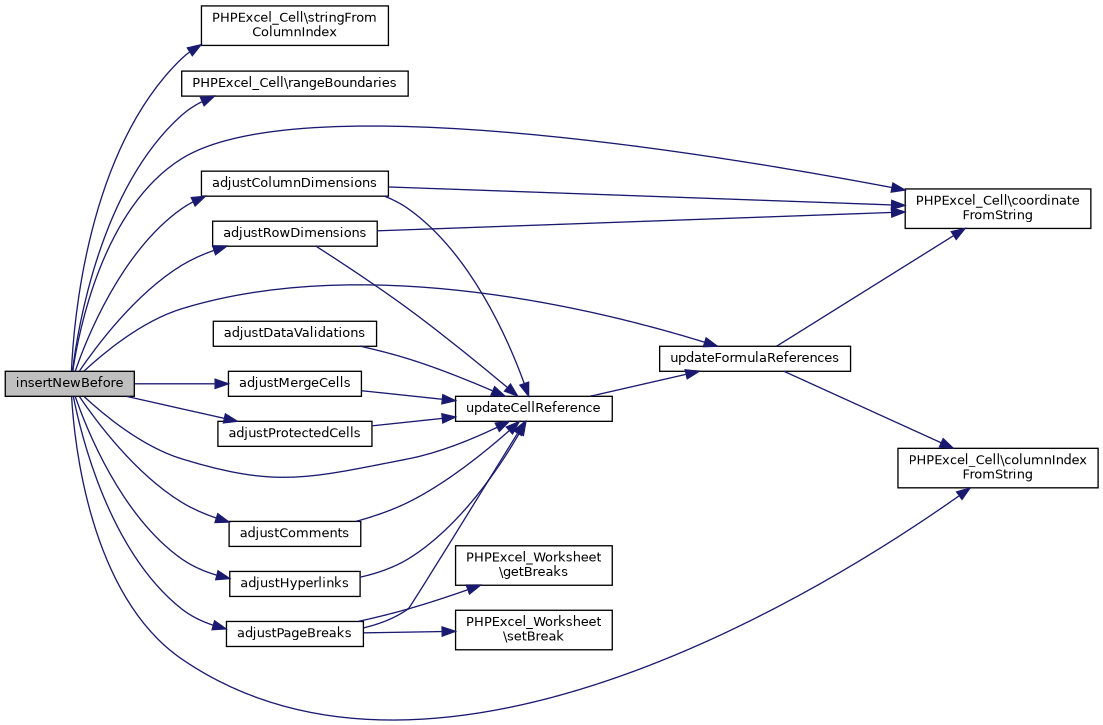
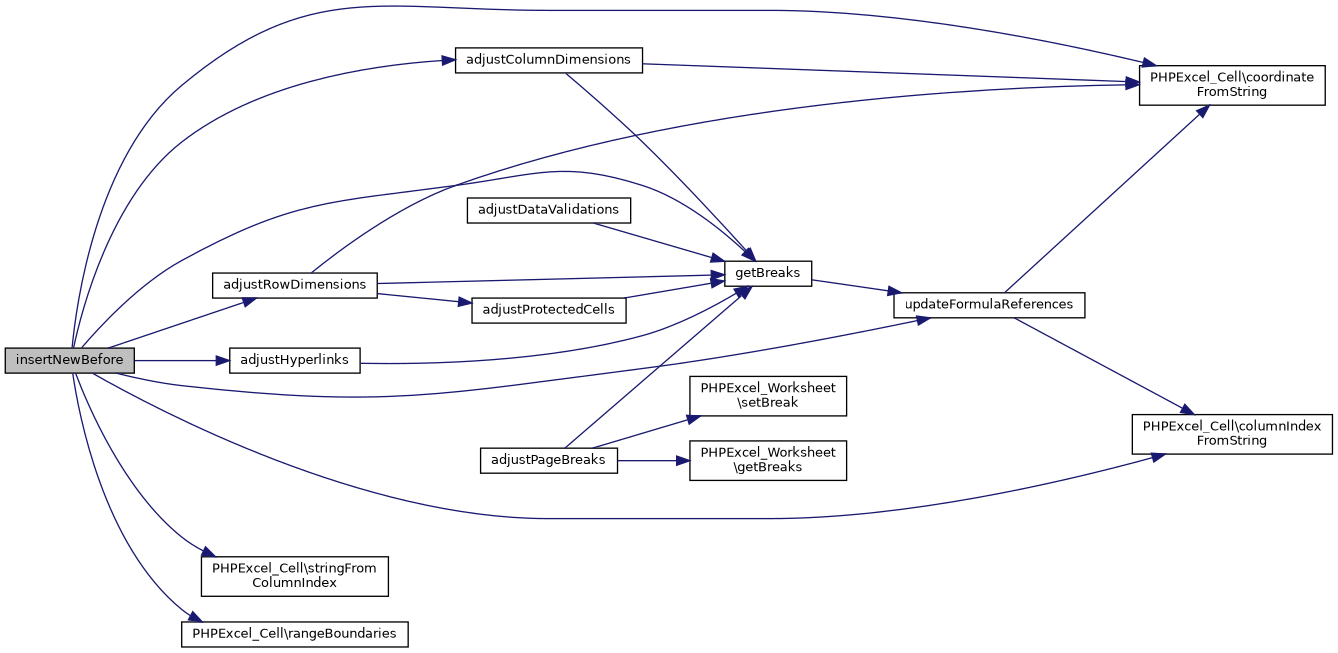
(295, 384) -> none
(175, 407) -> (418, 298)
(534, 409) -> (768, 274)
(118, 528) -> none
(295, 534) -> none
